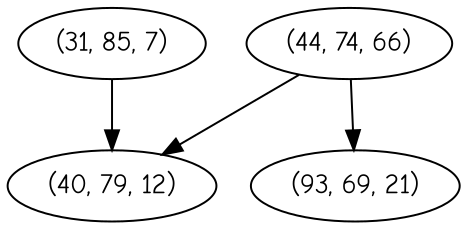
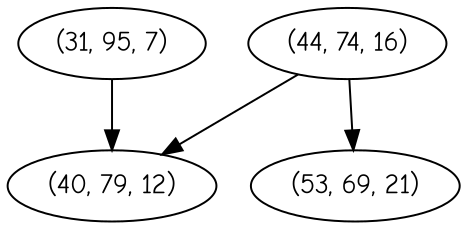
(112, 44) -> (112, 44)
(349, 44) -> (347, 44)
(355, 186) -> (355, 186)
